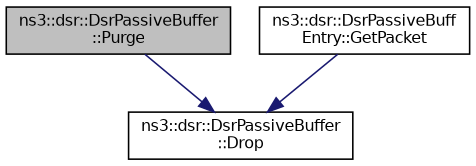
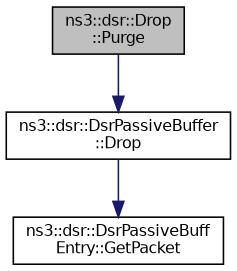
(118, 31) -> (118, 31)
(309, 78) -> (118, 180)
